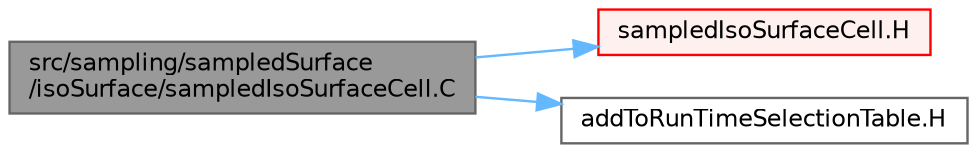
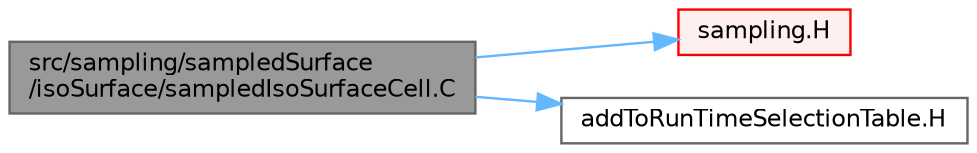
(764, 32) -> (764, 32)
